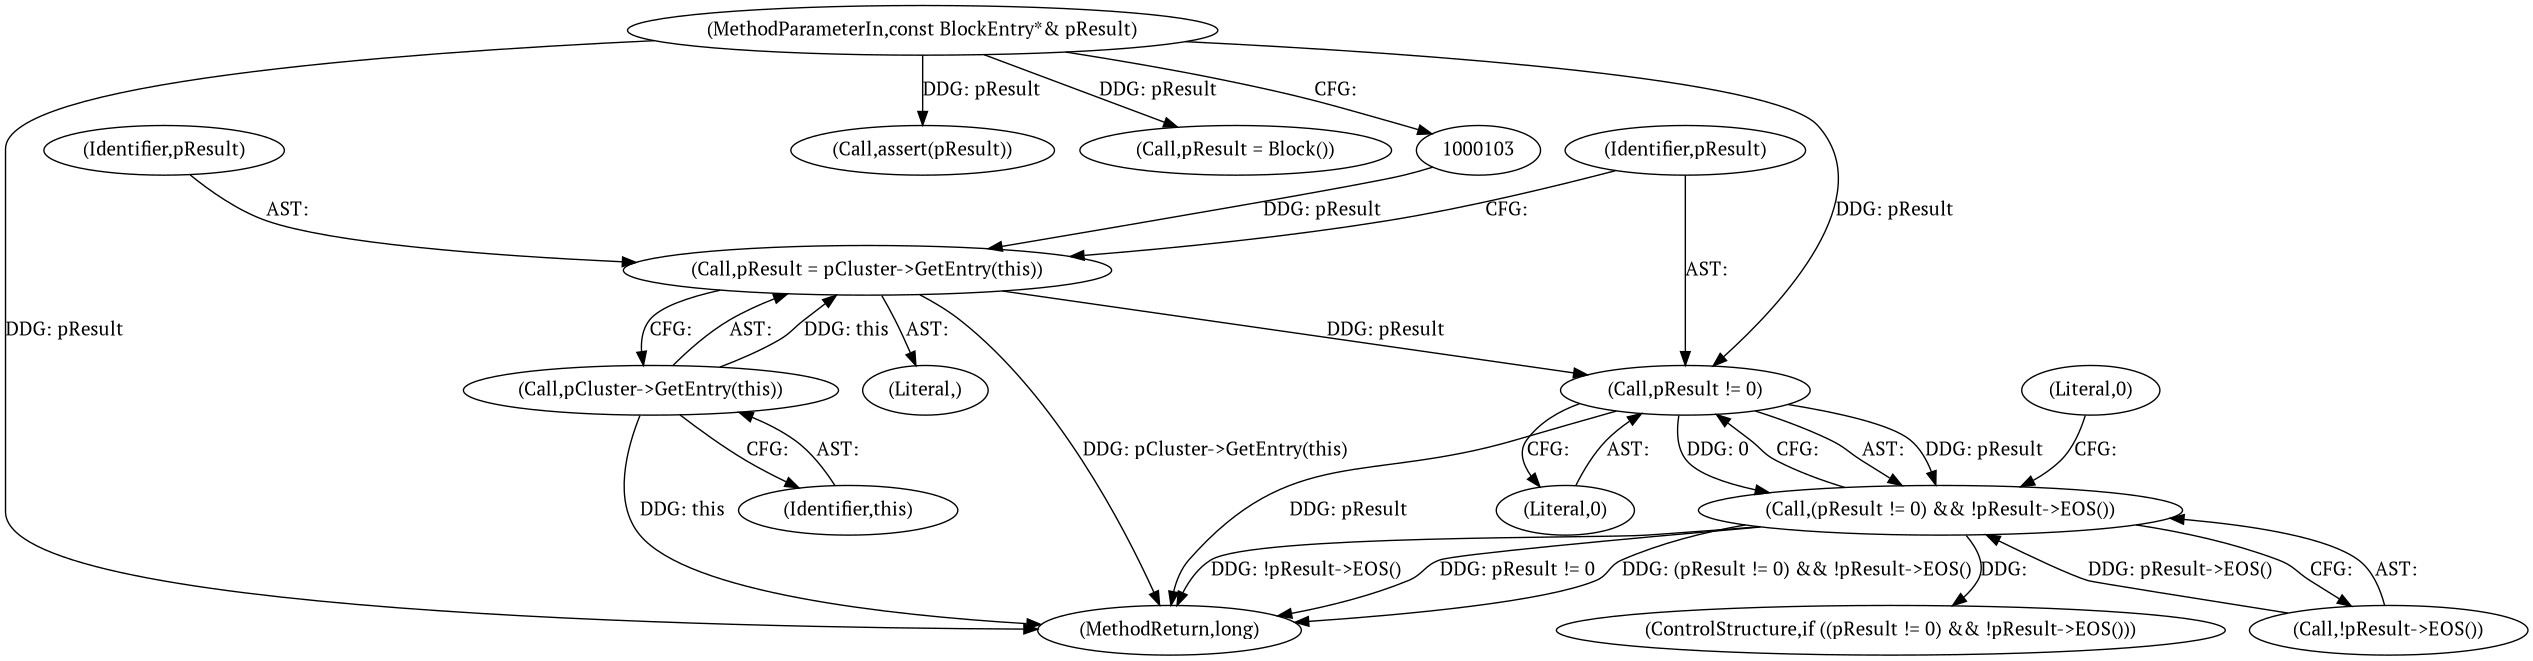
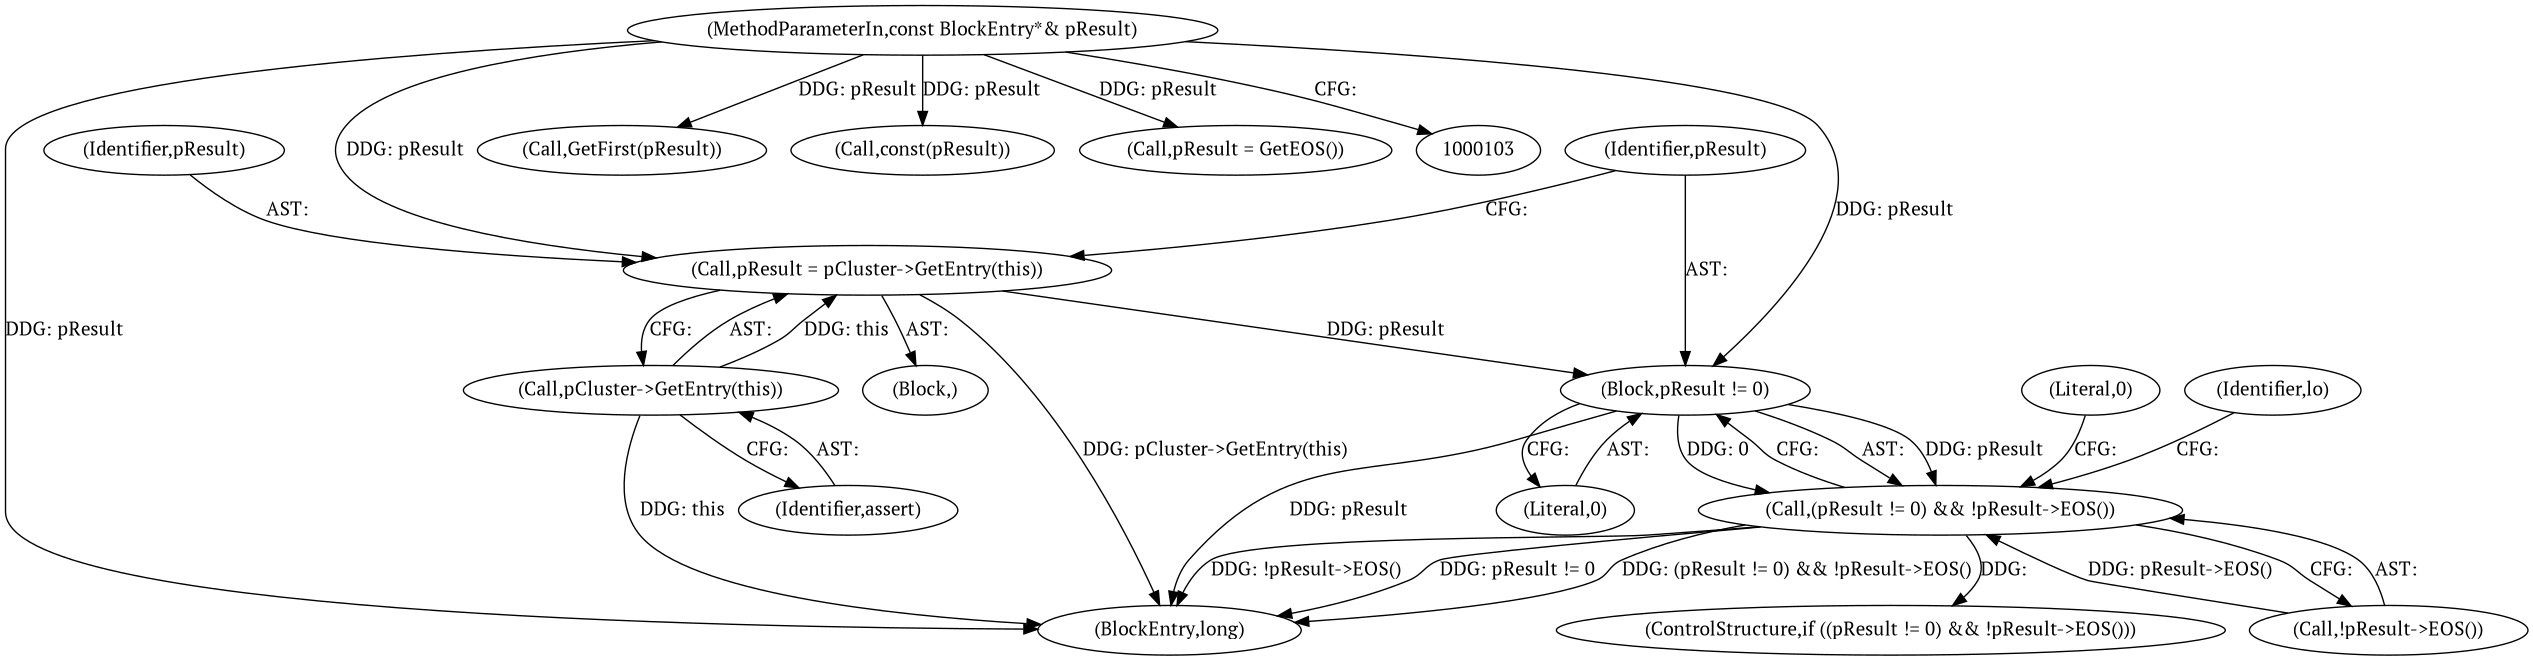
none -> (622, 150)
(923, 150) -> (923, 150)
(1236, 150) -> (1236, 150)
(1218, 209) -> (337, 141)
(925, 390) -> (925, 390)
(1685, 390) -> (1685, 390)
none -> (2273, 390)
(848, 510) -> (848, 510)
(1170, 630) -> (1170, 630)
